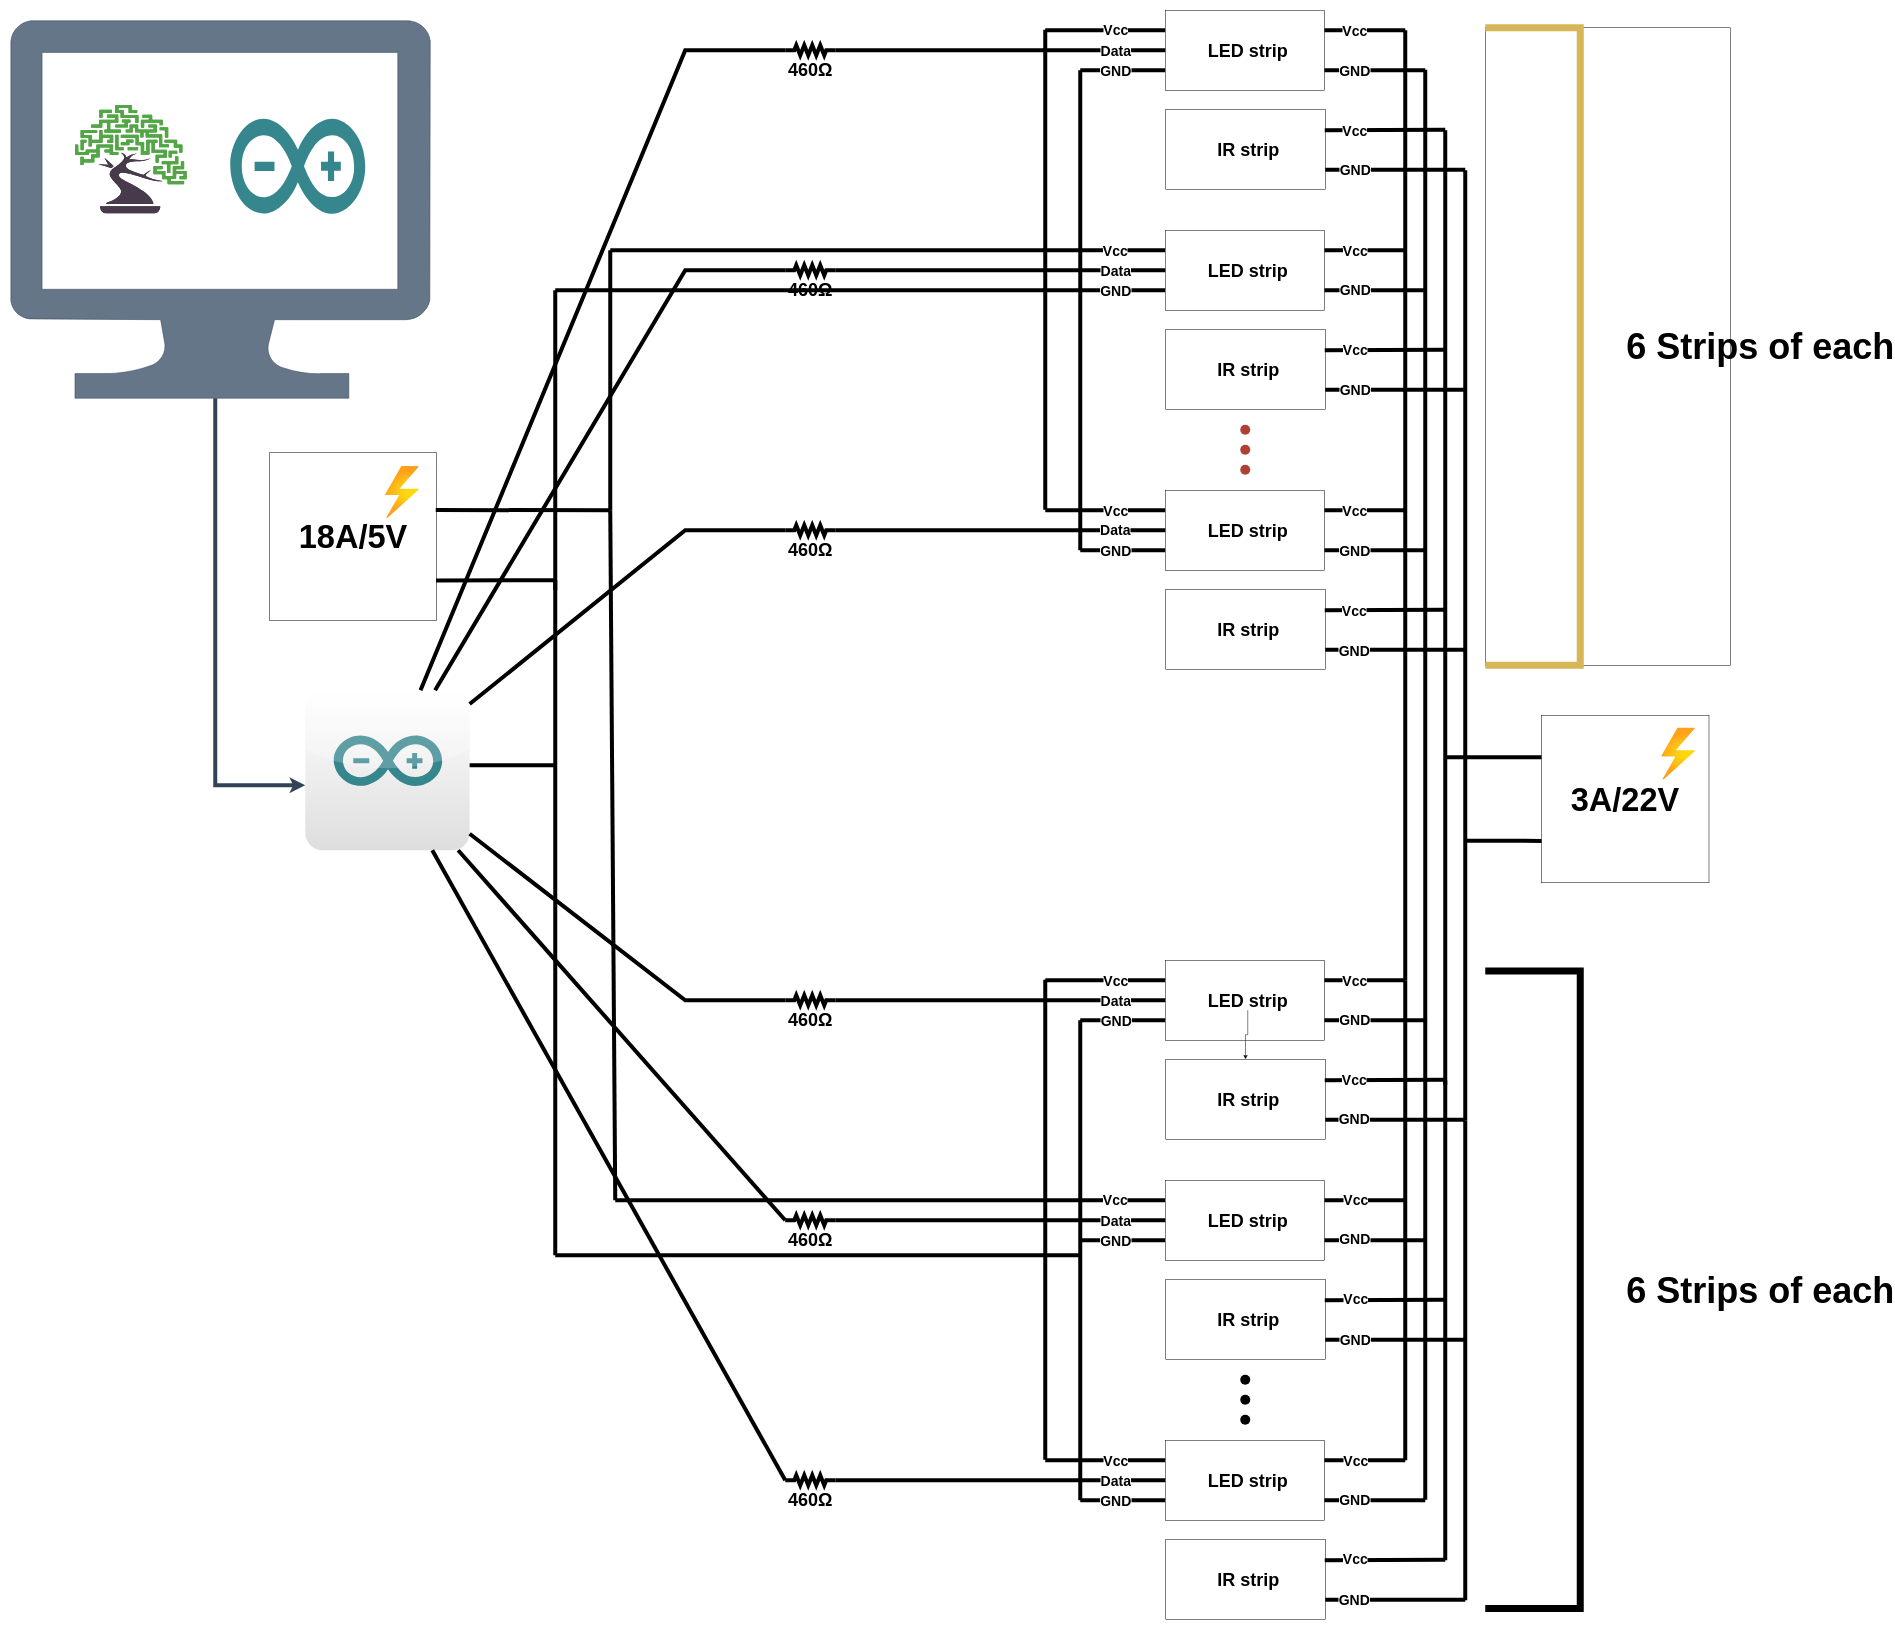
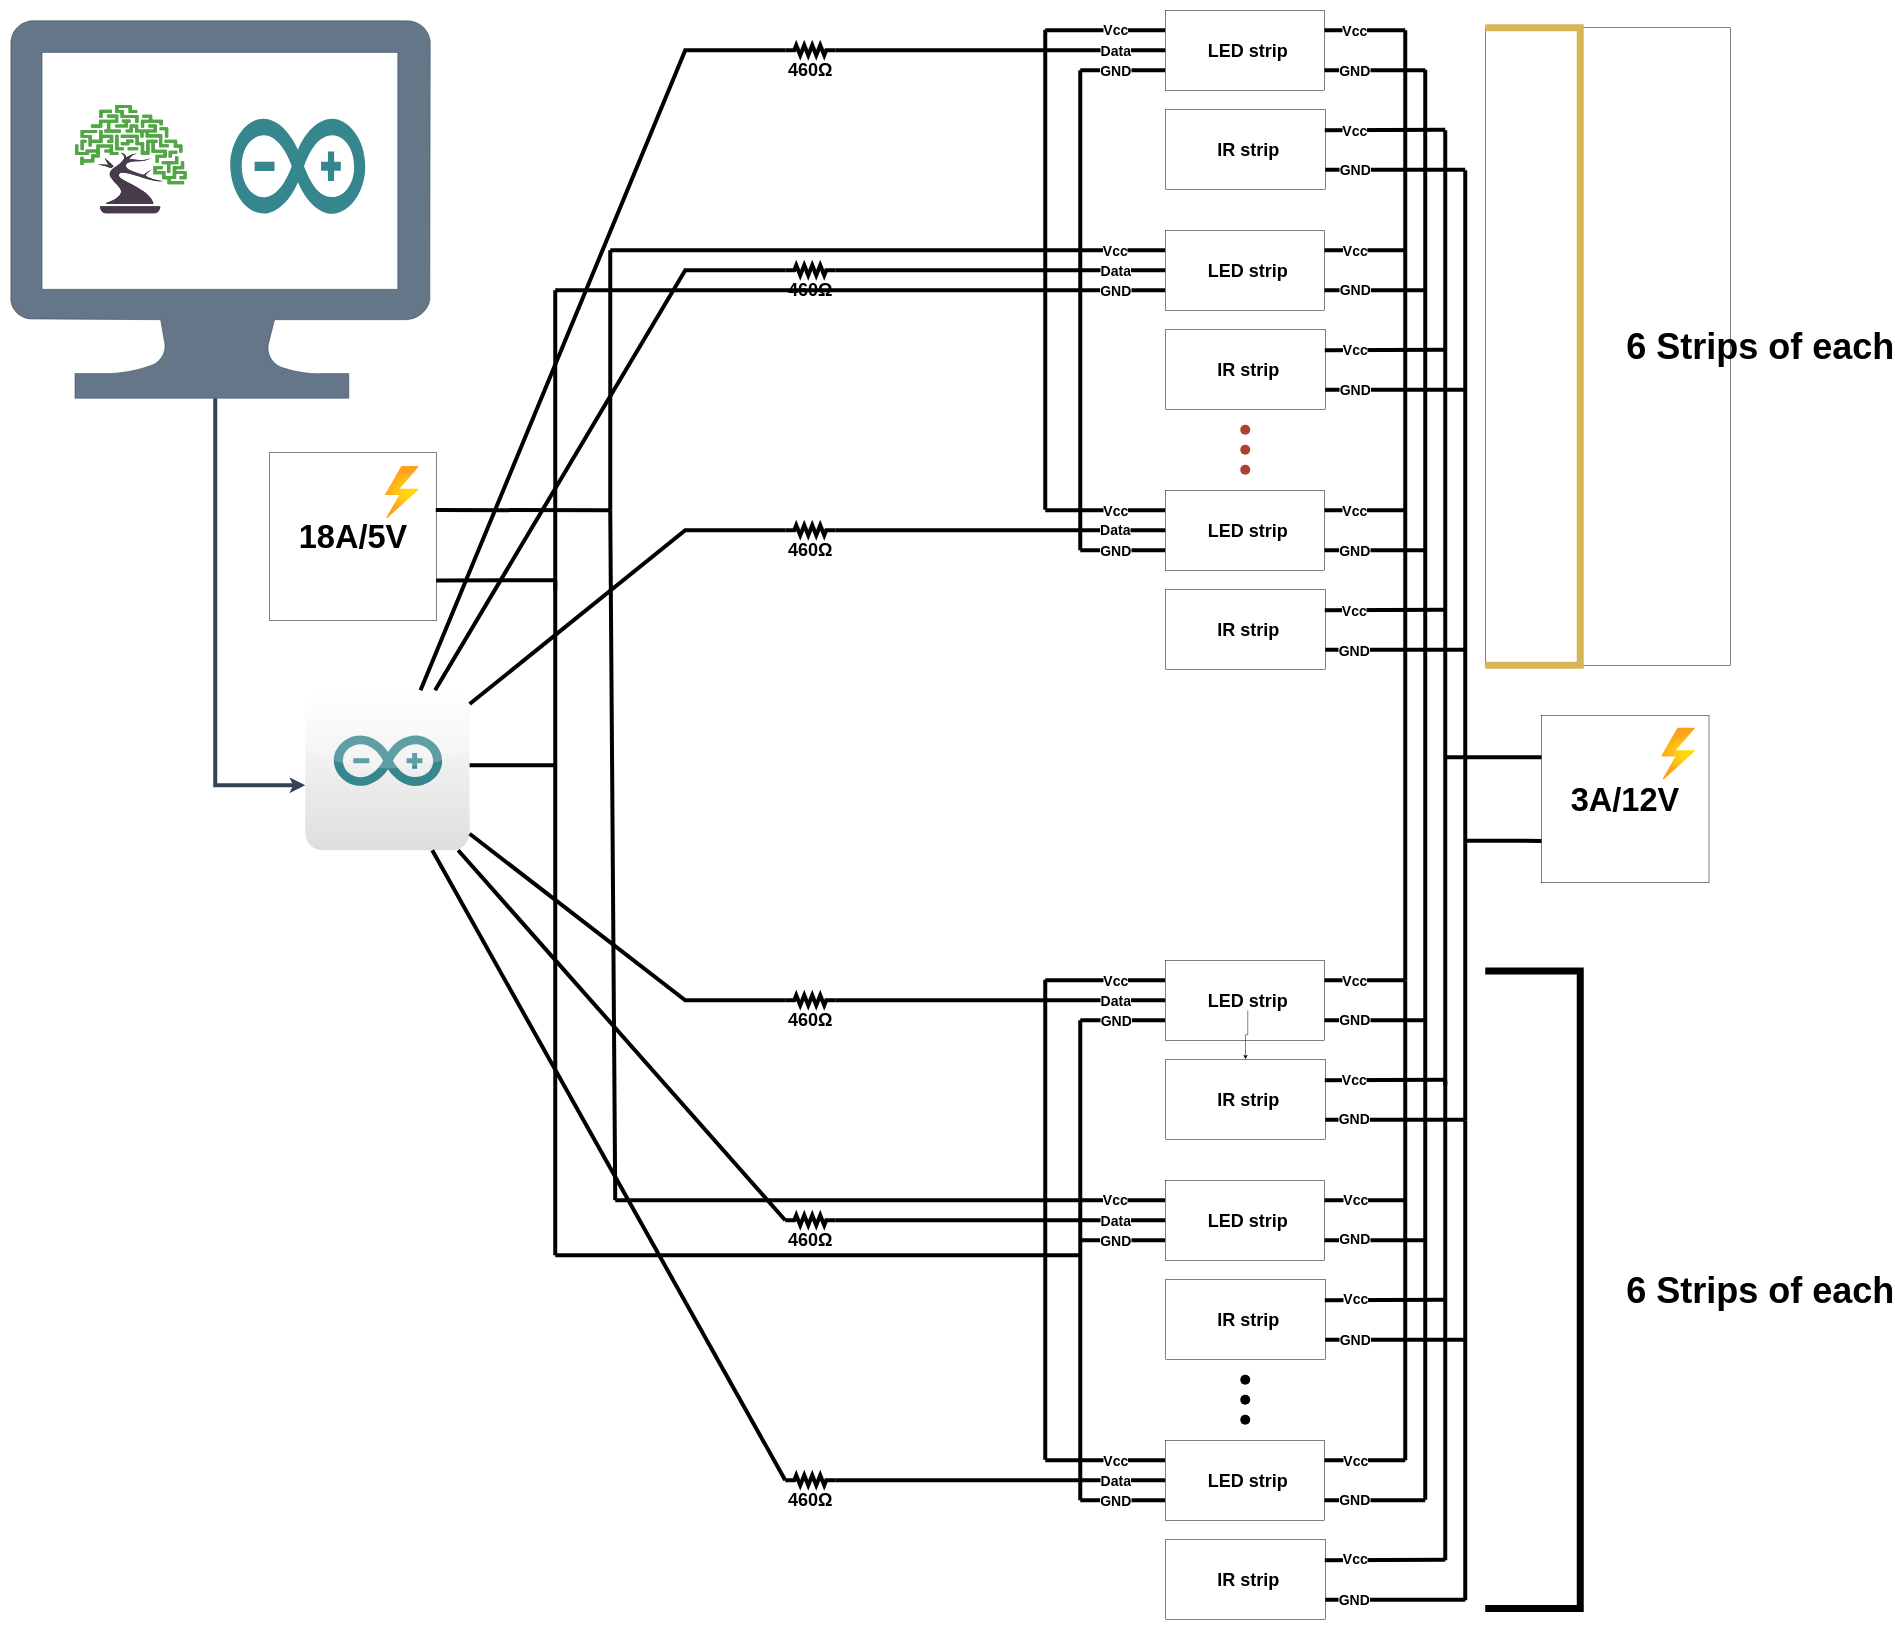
(1625, 799) -> (1625, 799)
